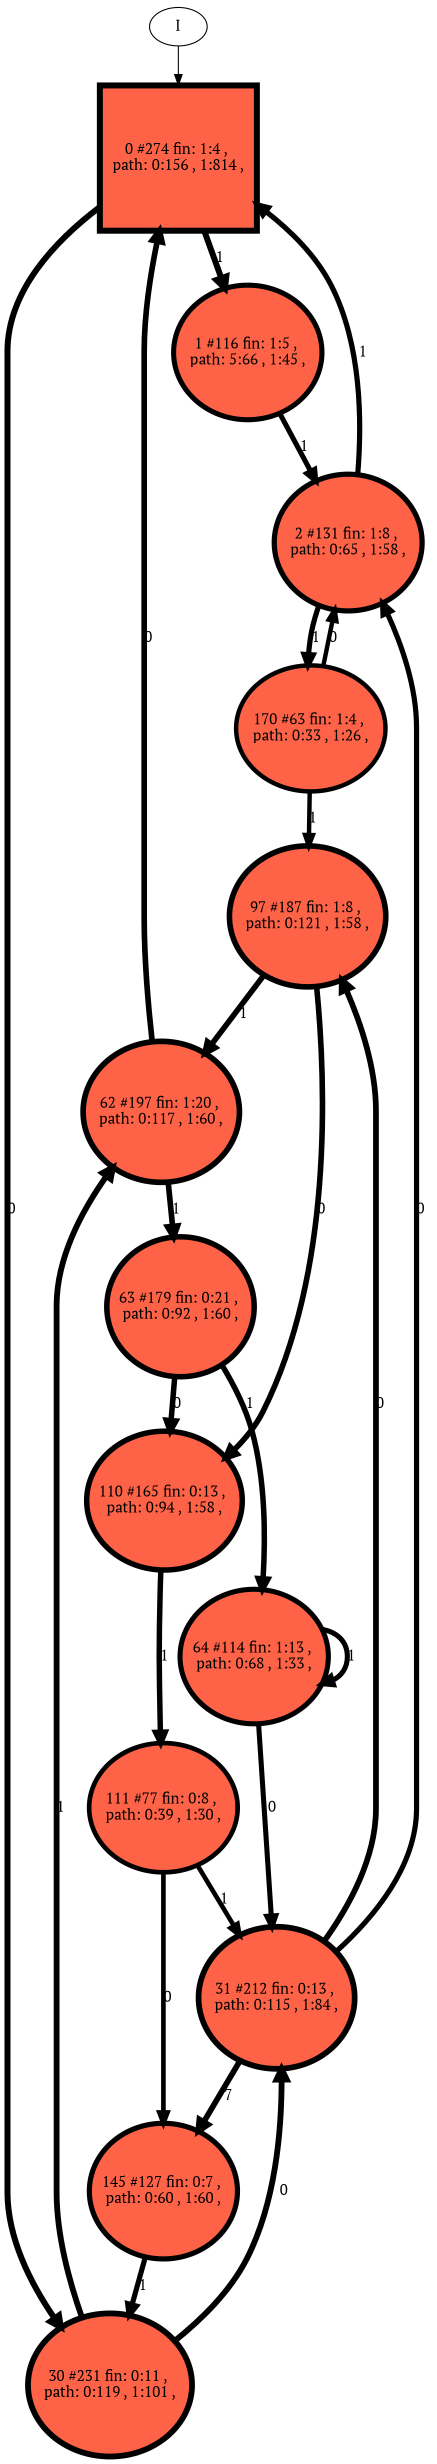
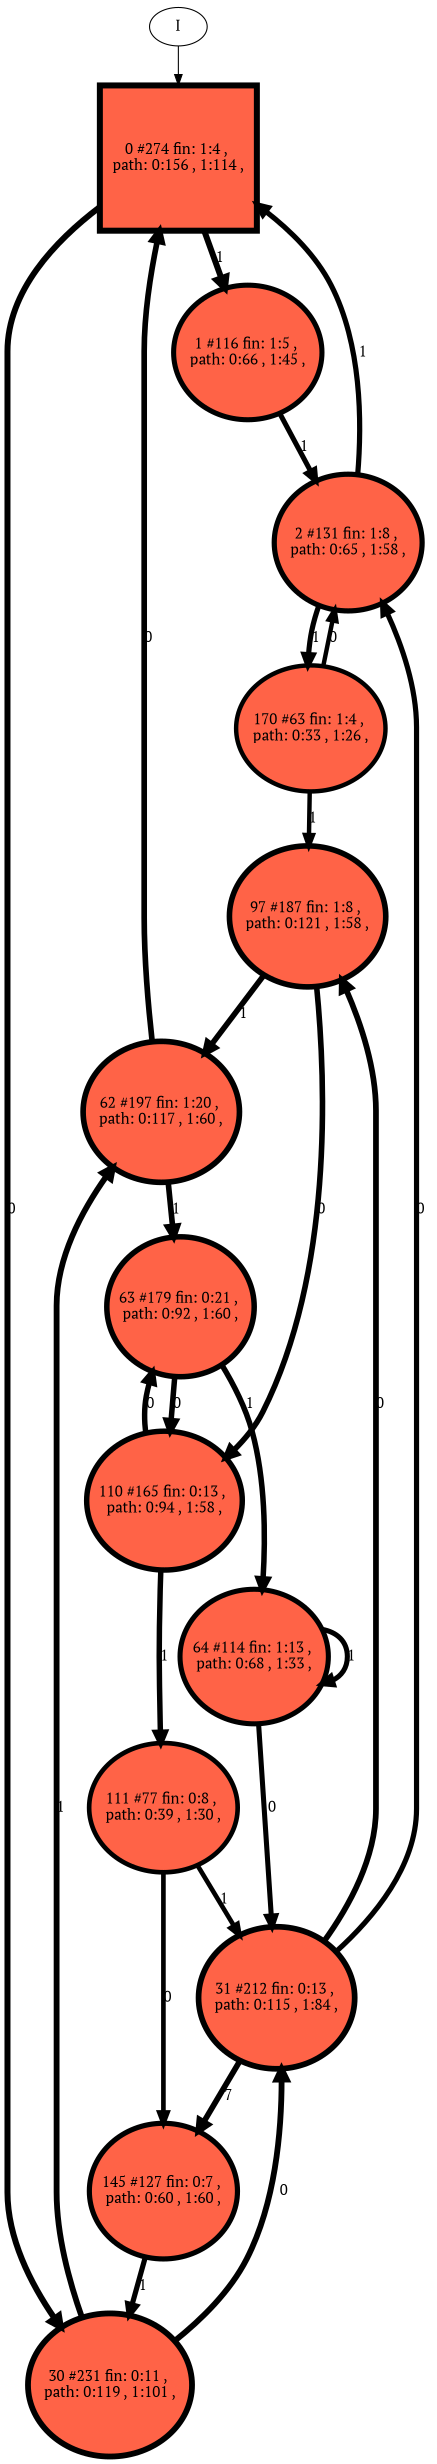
(178, 158) -> (178, 158)
(248, 352) -> (248, 352)
none -> (145, 1408)
